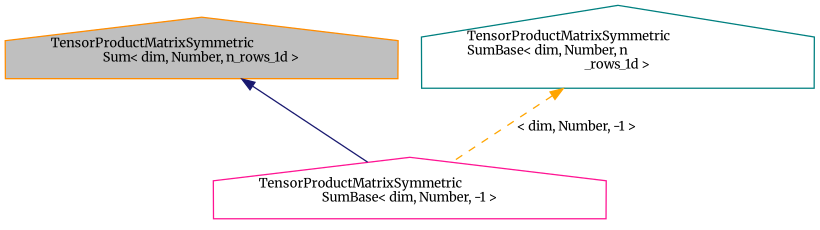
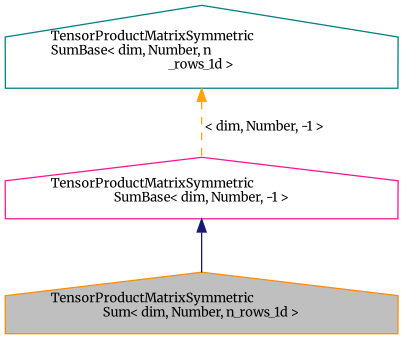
(310, 124) -> (202, 252)
